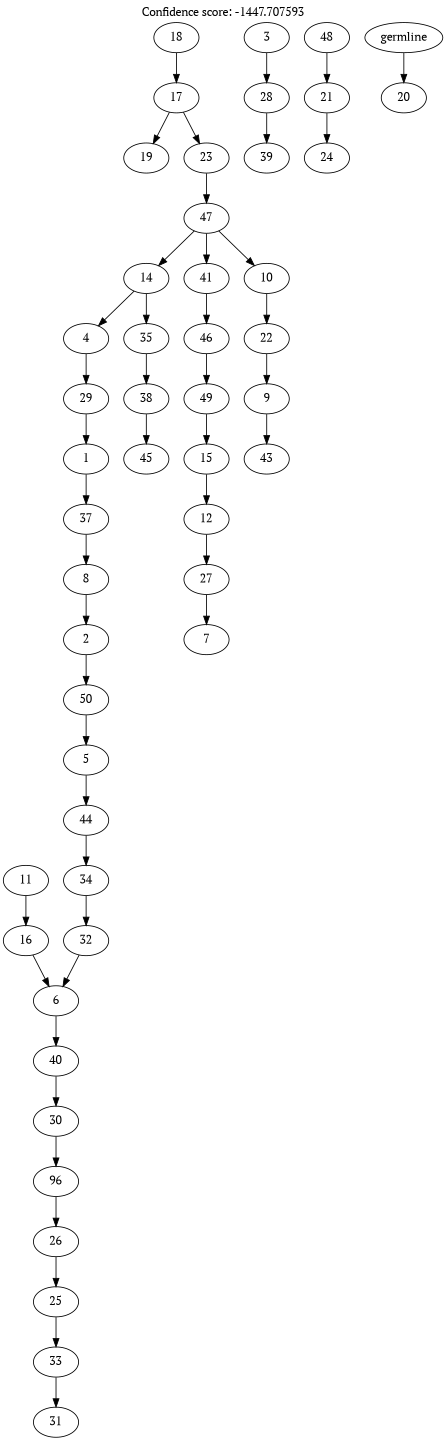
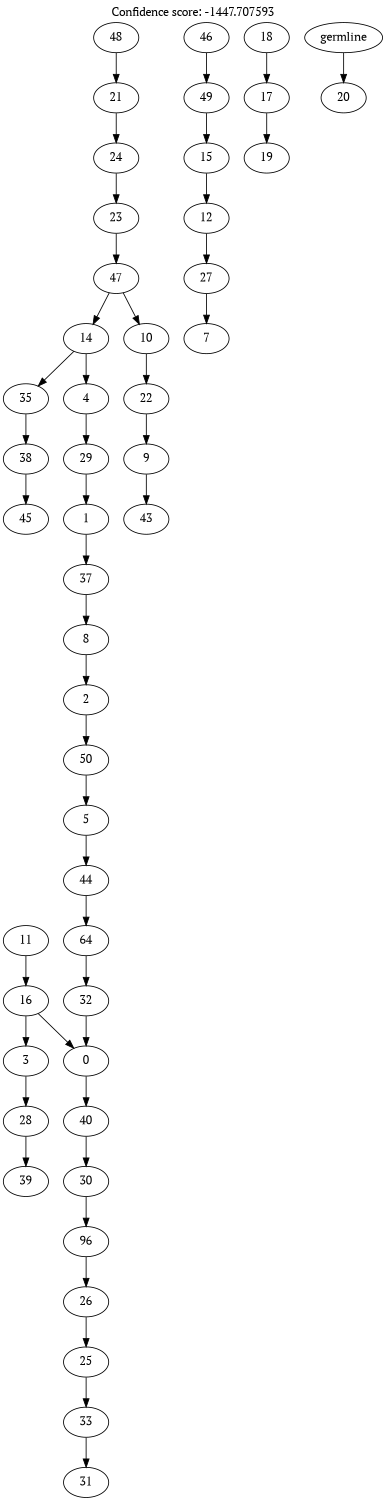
(190, 124) -> (116, 184)
(207, 278) -> none
(86, 880) -> (86, 941)
(56, 1001) -> (86, 1061)
none -> (26, 1027)
